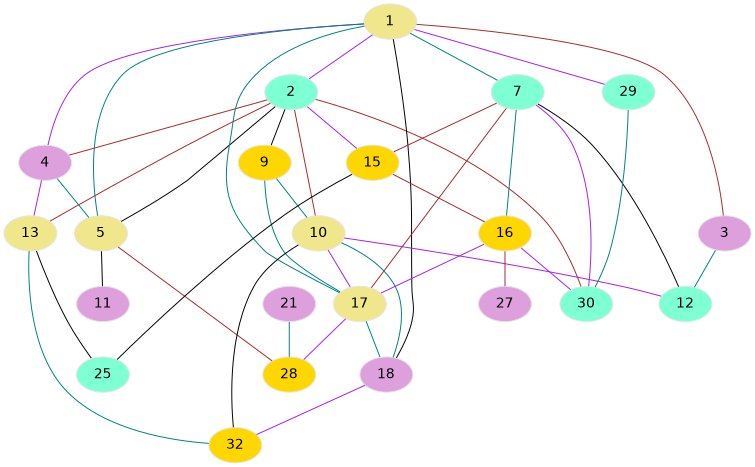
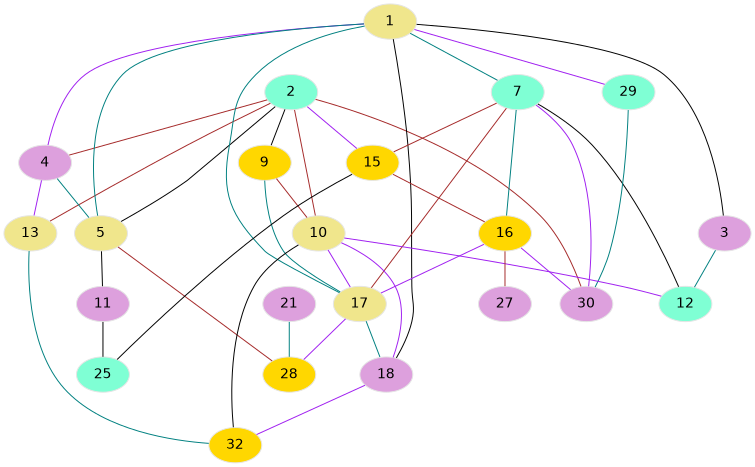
(619, 55) -> (619, 55)
(341, 57) -> none
(292, 198) -> (292, 198)
(398, 294) -> (398, 294)
(586, 304) -> (586, 304)
(60, 307) -> (103, 339)
